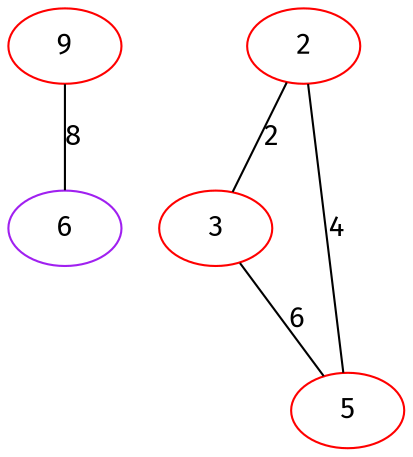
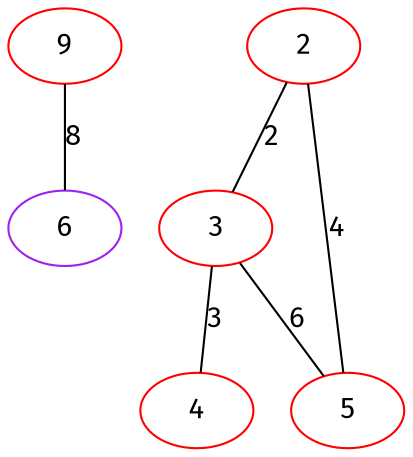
none -> (197, 411)
